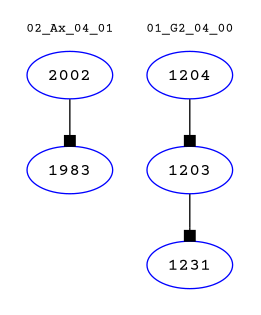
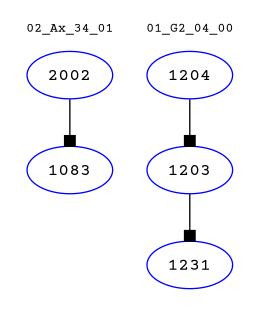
(71, 28) -> (71, 28)
(70, 170) -> (70, 170)
